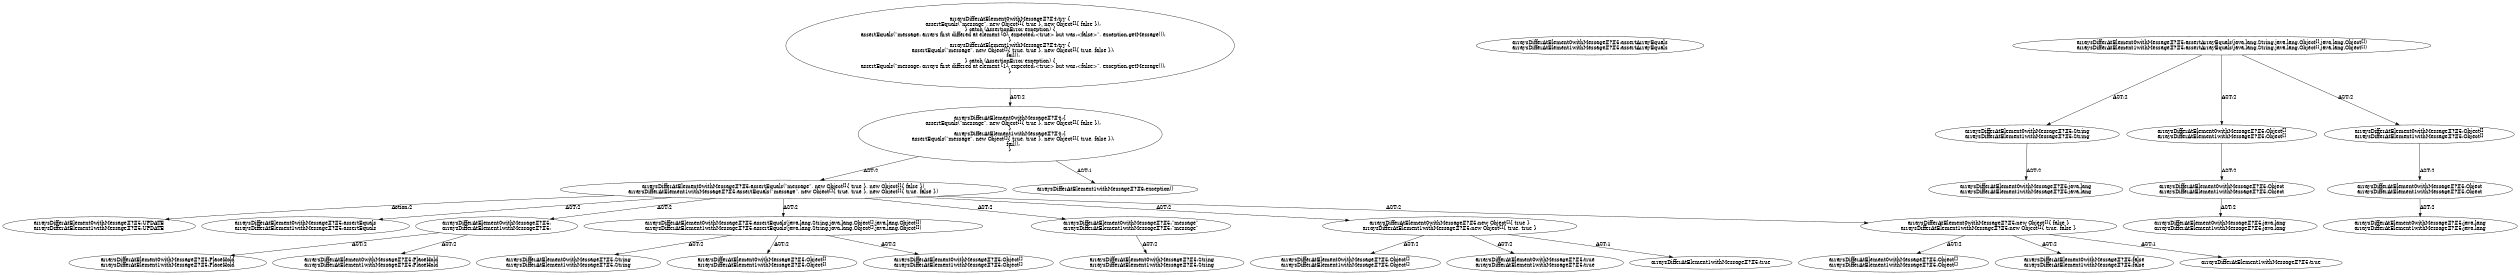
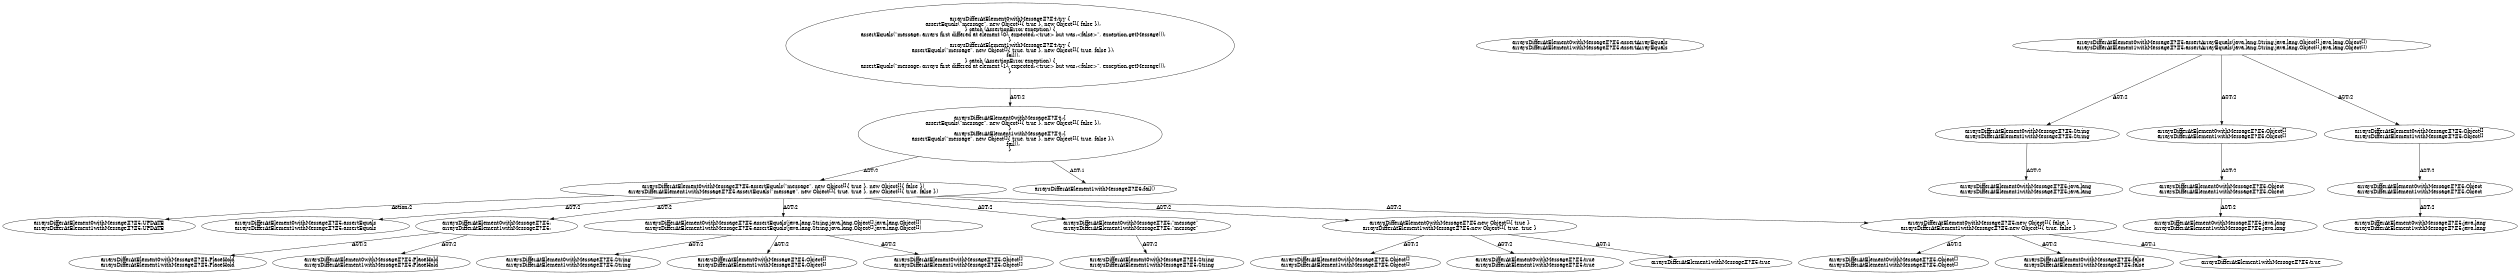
(1105, 189) -> (1095, 189)
